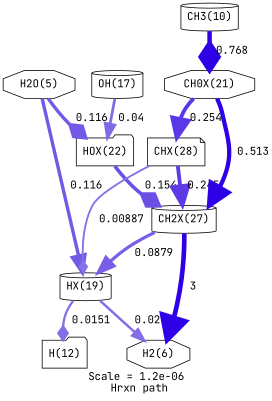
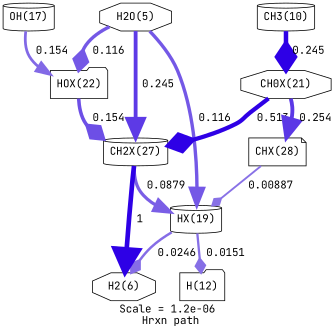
(229, 51) -> (305, 51)
(128, 118) -> (49, 51)
(228, 143) -> (234, 125)
(179, 176) -> (136, 75)
(190, 287) -> (137, 219)
(118, 317) -> (154, 245)
